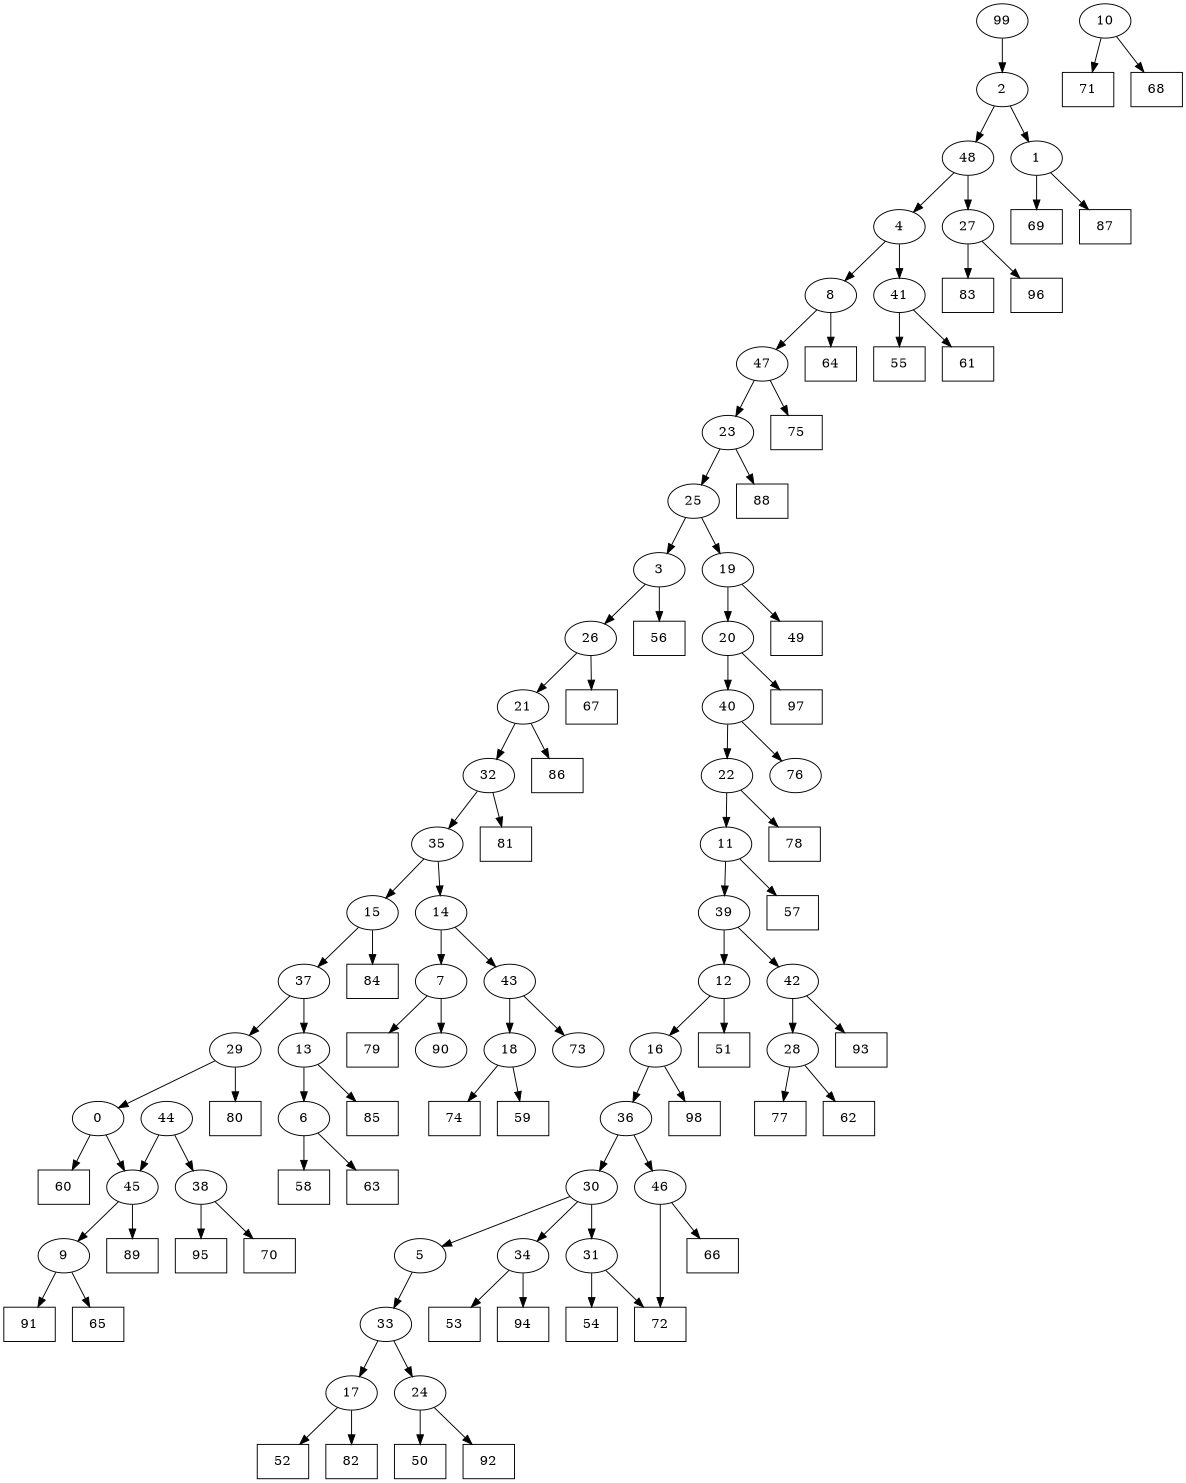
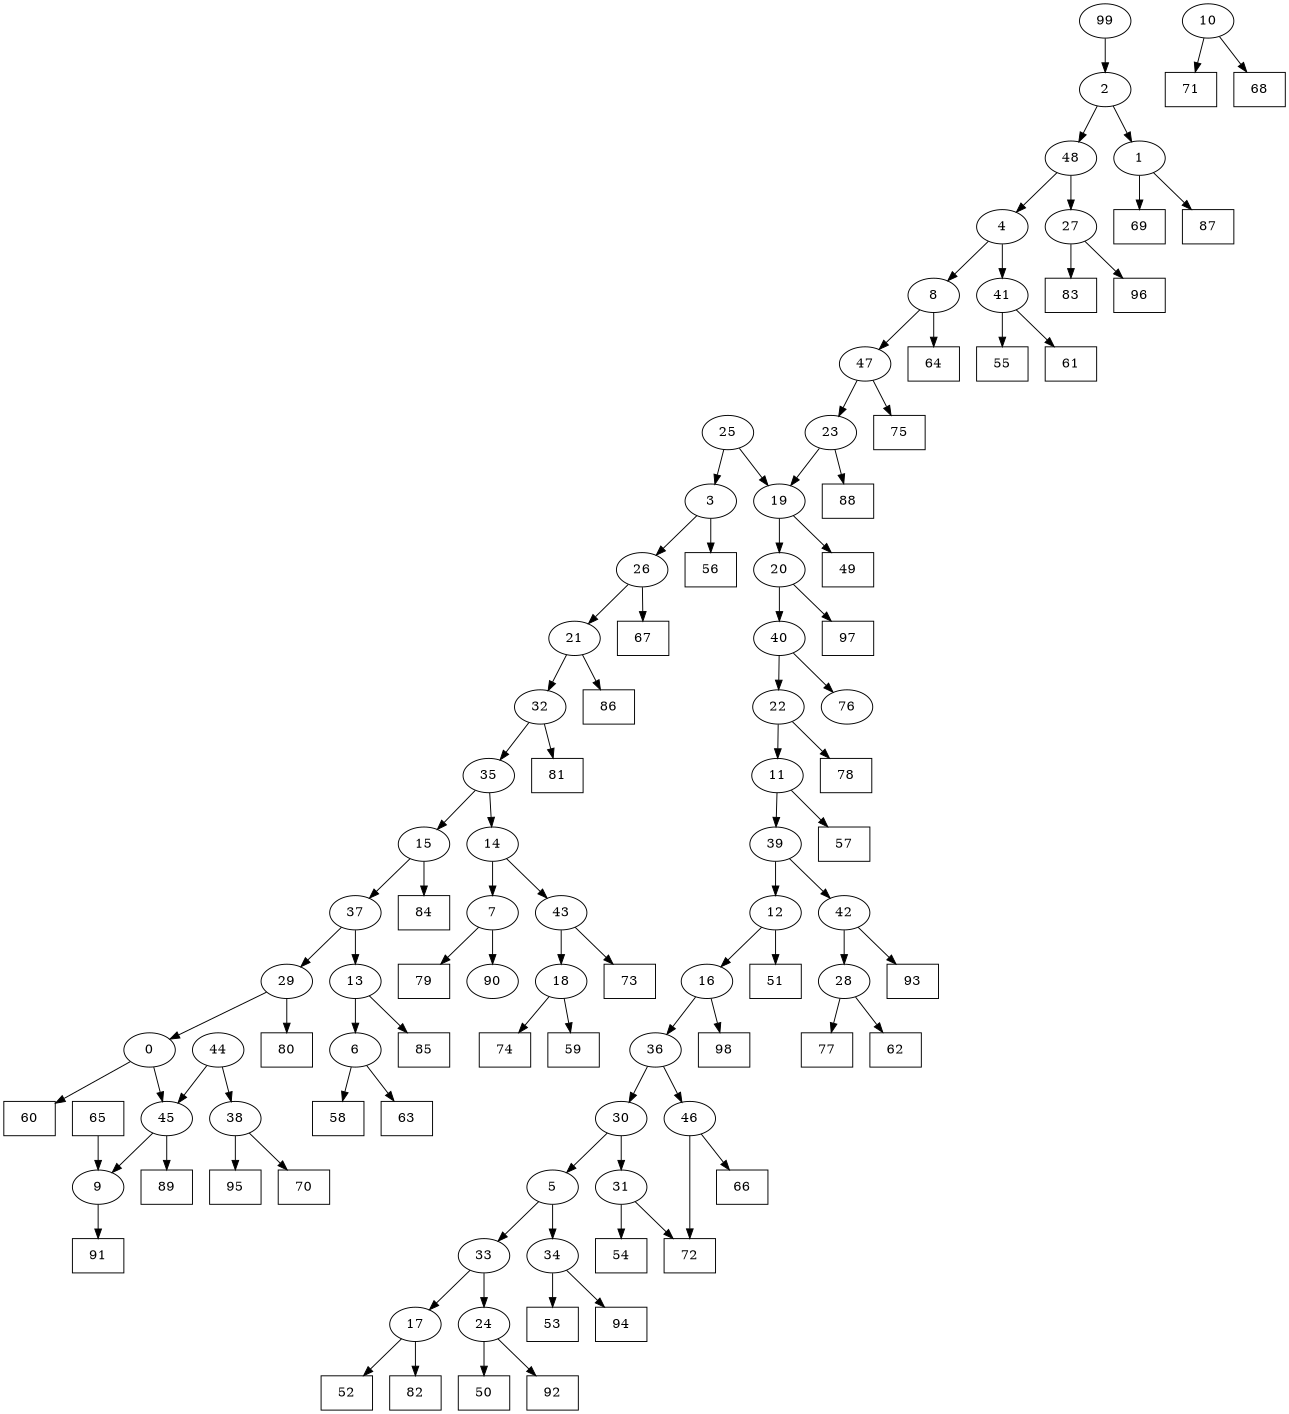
(713, 463) -> (808, 463)
(578, 1050) -> (630, 981)
(561, 1218) -> (553, 1217)
(79, 1285) -> (98, 1148)
